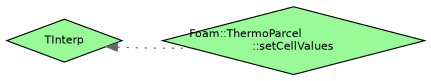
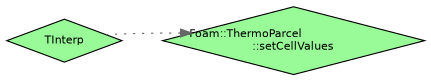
(155, 48) -> (143, 33)
